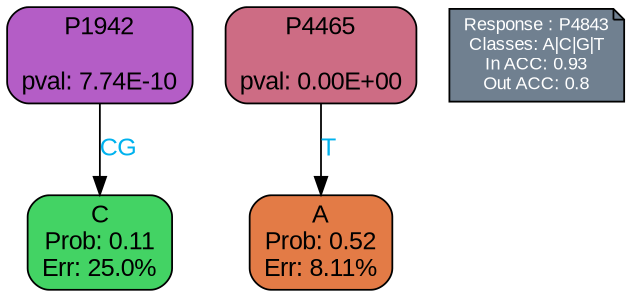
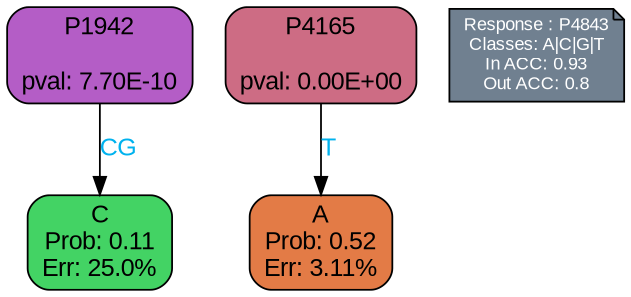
(100, 55) -> (100, 55)
(321, 55) -> (321, 55)
(321, 243) -> (321, 243)
